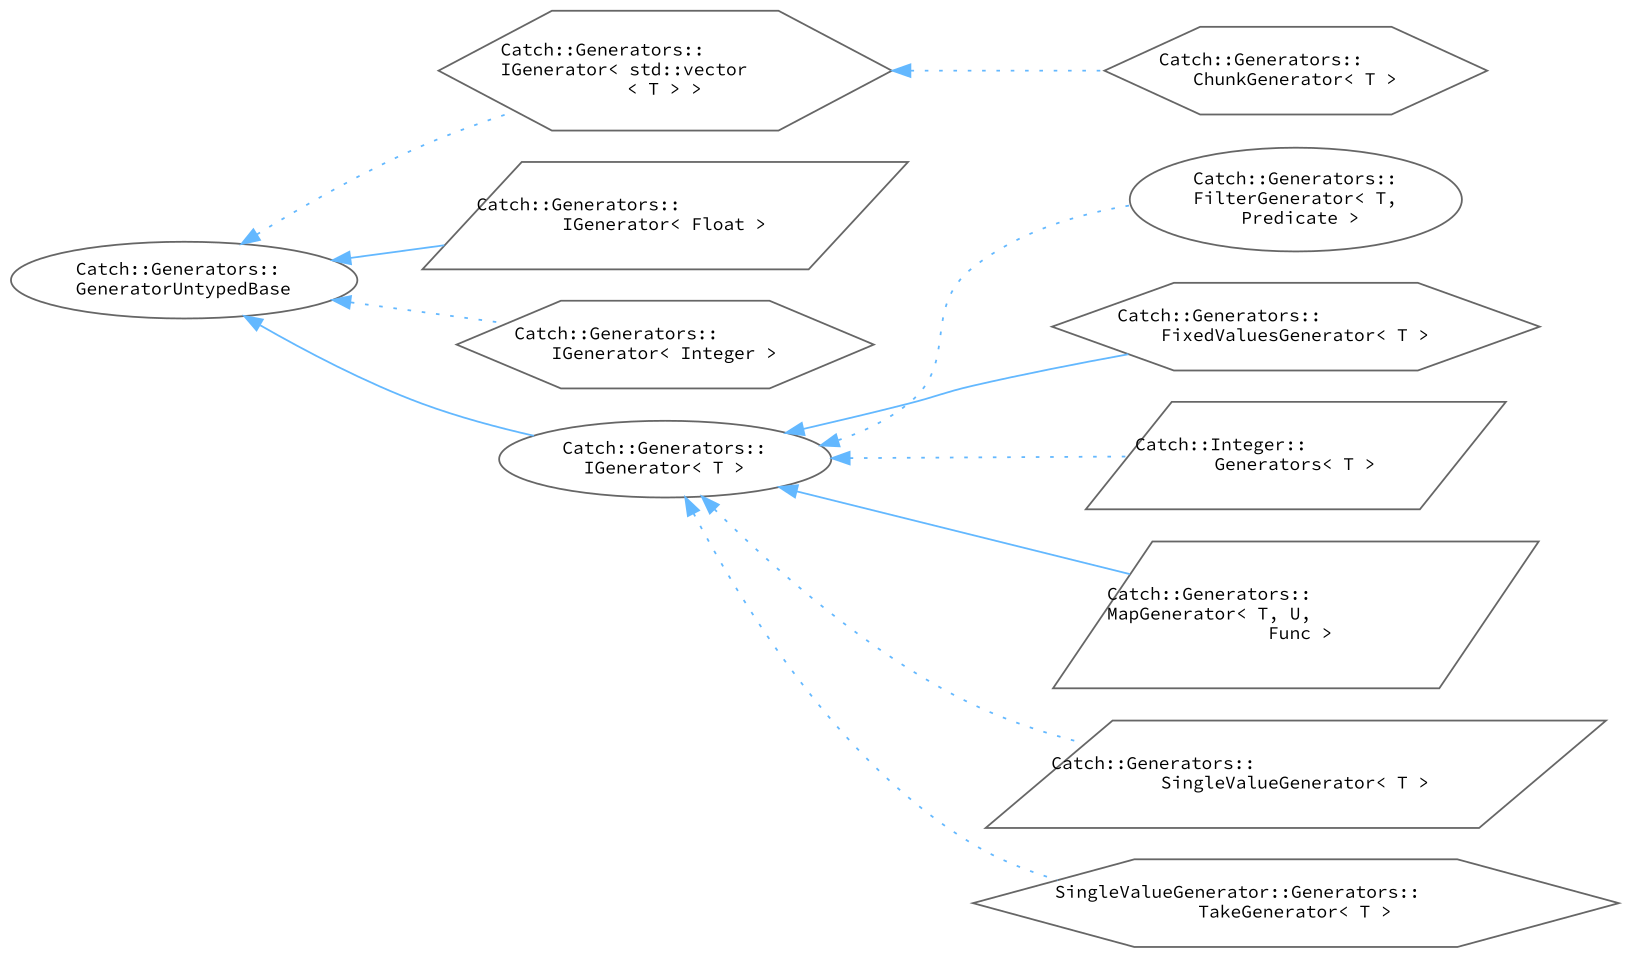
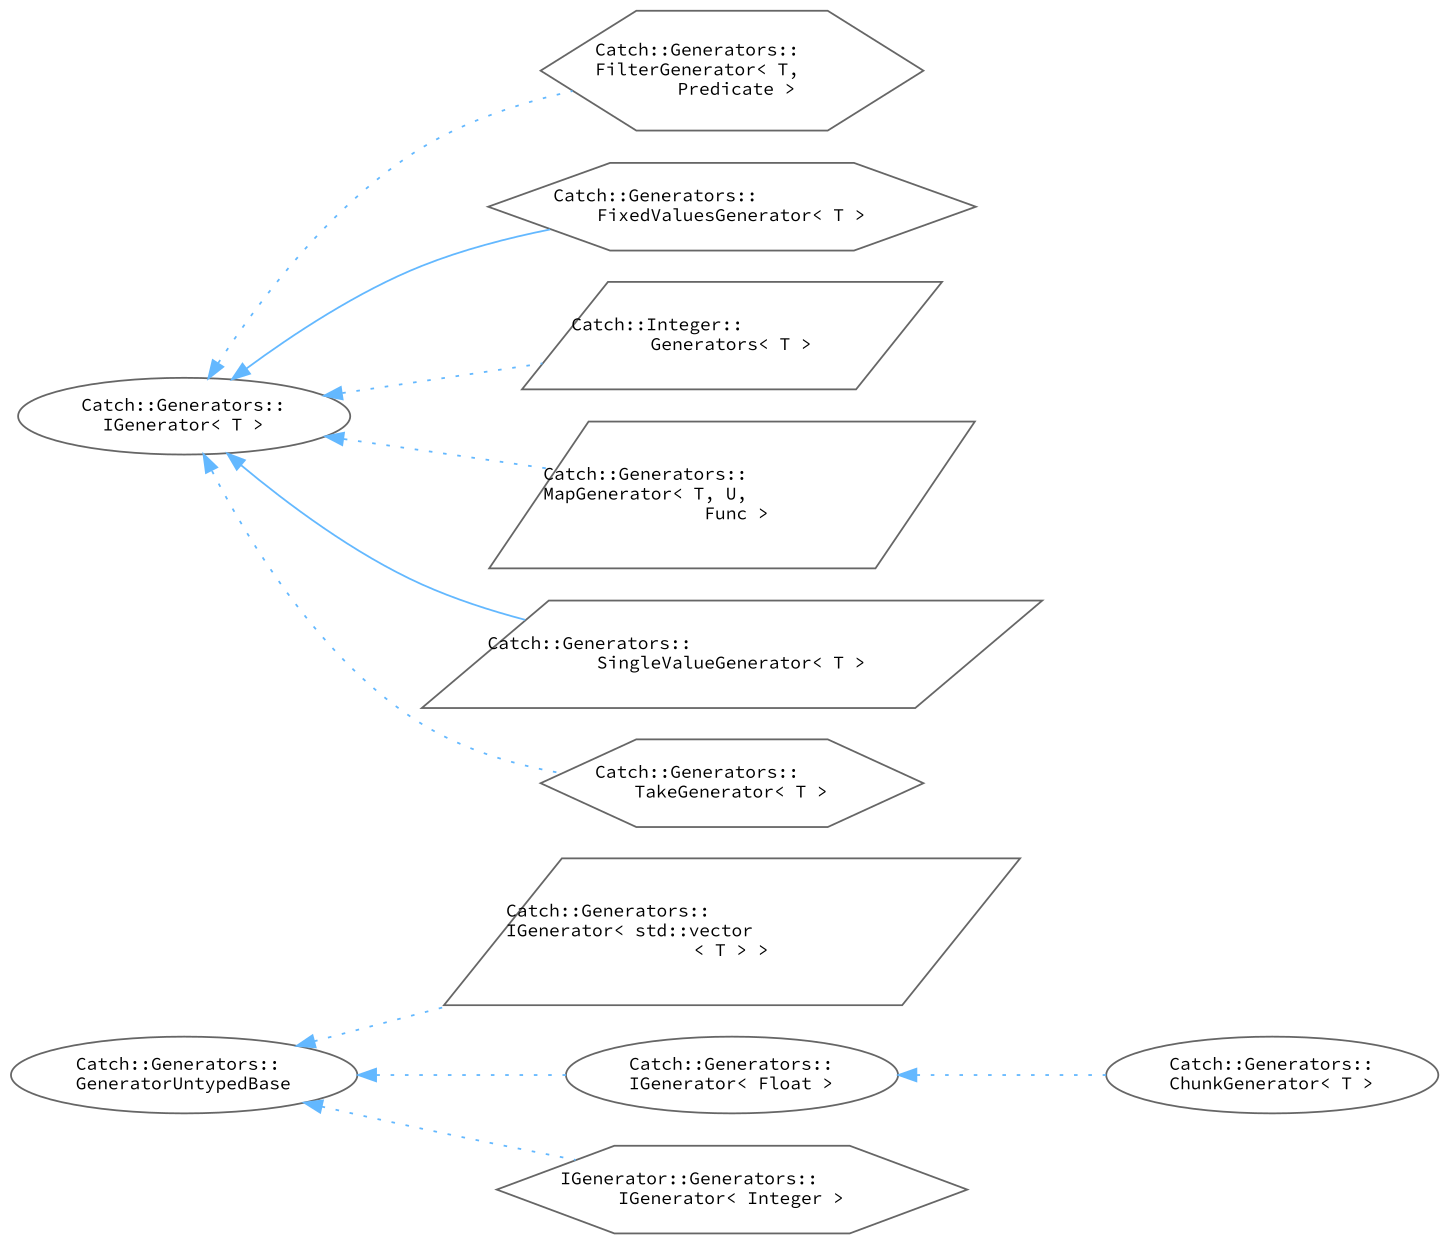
(665, 71) -> (732, 932)
(1007, 71) -> (1011, 1075)
(1296, 71) -> (1272, 1075)
(1296, 200) -> (732, 71)
(665, 216) -> (732, 1075)
(398, 252) -> (471, 1075)
(665, 345) -> (732, 1190)
(393, 392) -> none
(963, 533) -> (450, 454)
(884, 652) -> (374, 560)
(1296, 903) -> (732, 783)
